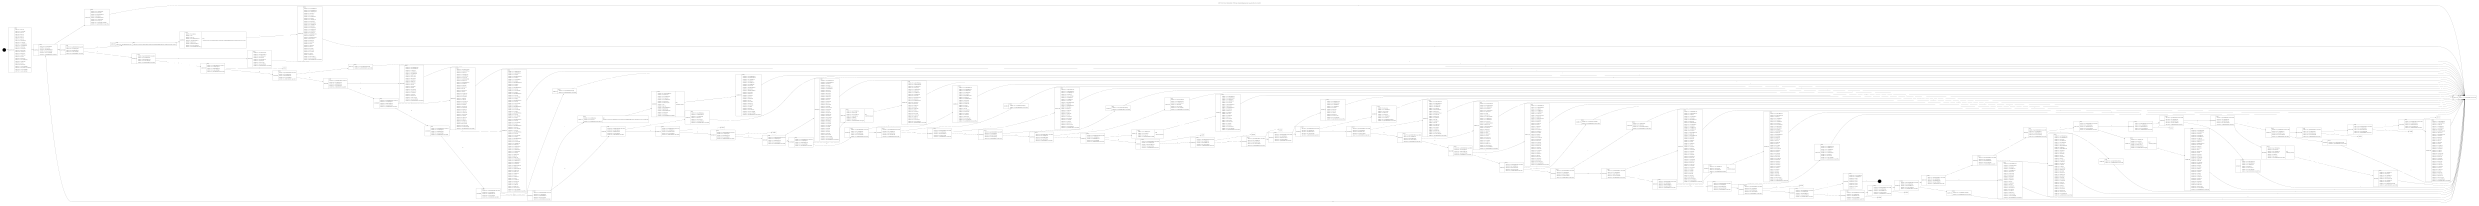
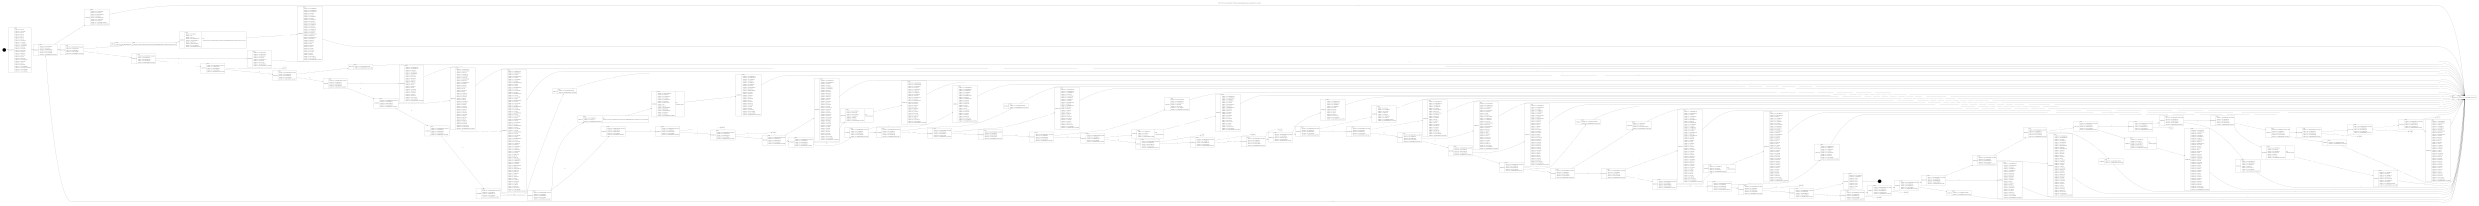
(1118, 108) -> none
(697, 117) -> none
